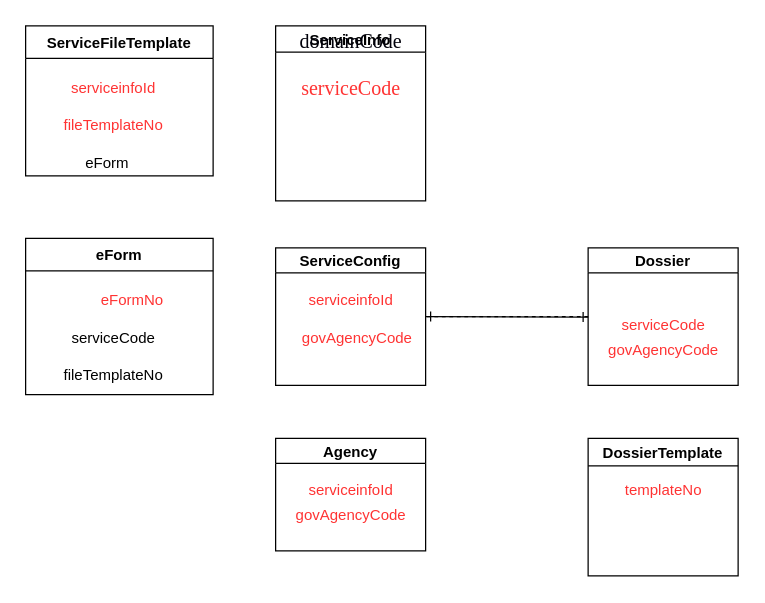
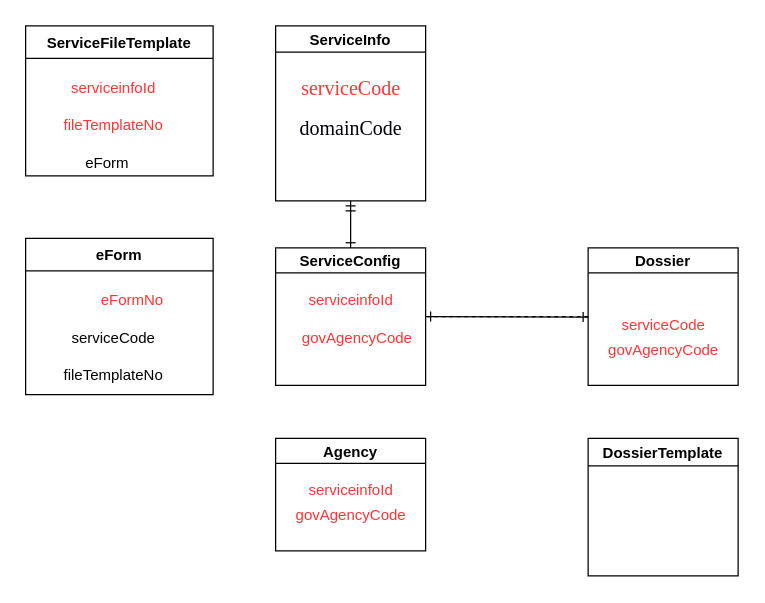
(351, 41) -> (351, 128)
none -> (351, 225)
(663, 491) -> none
